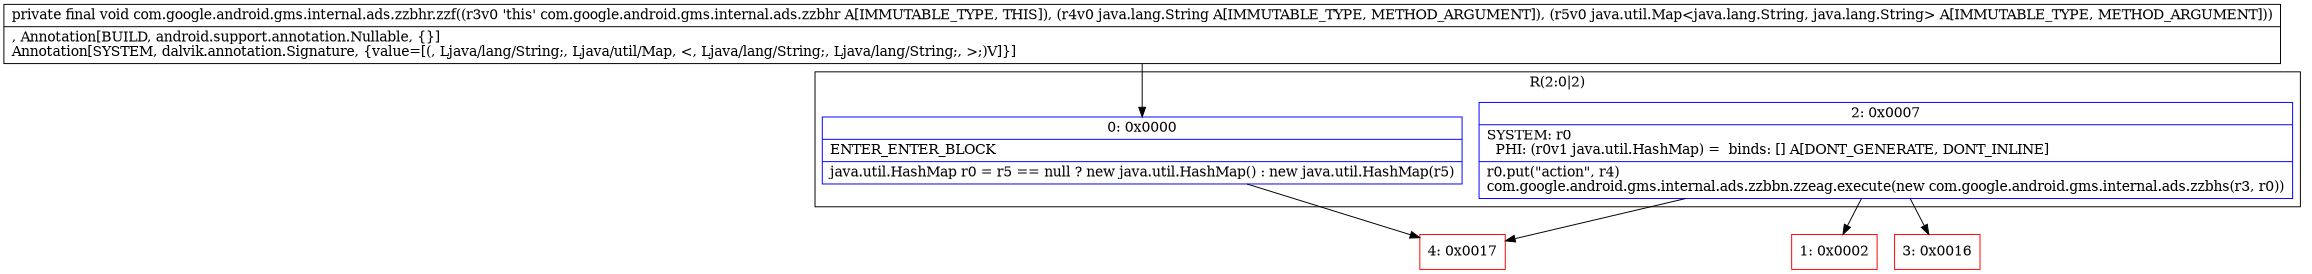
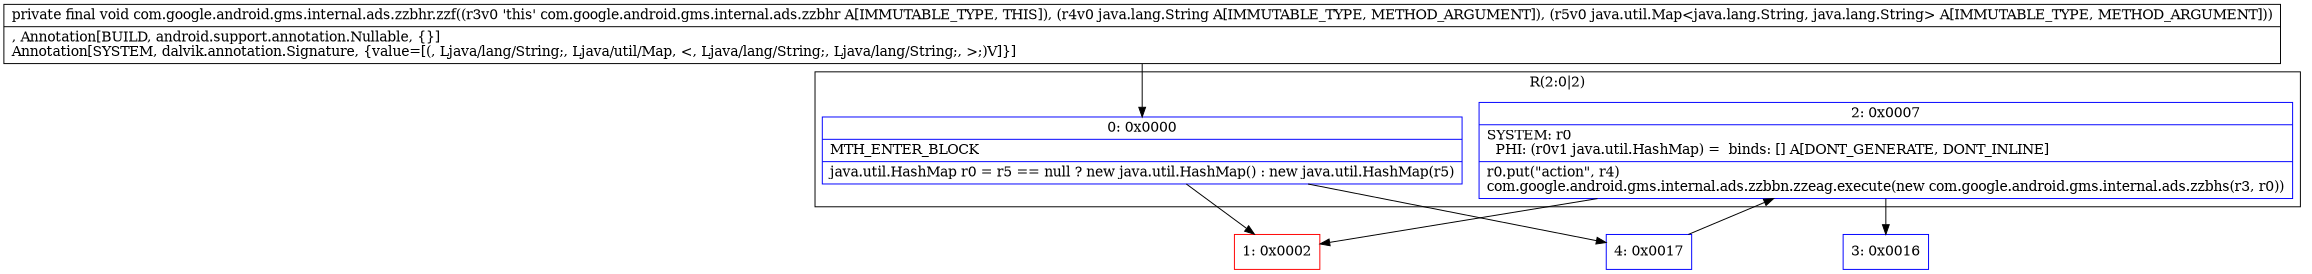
(913, 150) -> (905, 150)
none -> (1209, 201)
(1600, 219) -> (1727, 218)
(1463, 252) -> (1649, 252)
(1937, 252) -> (1886, 252)
